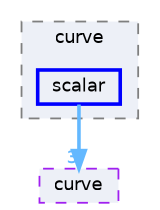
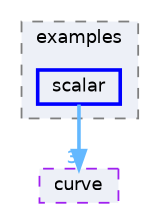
(80, 39) -> (80, 39)
